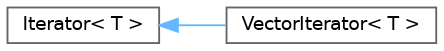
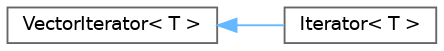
(202, 25) -> (261, 25)
